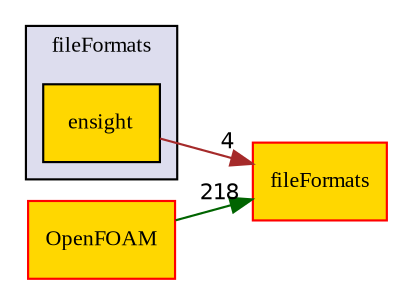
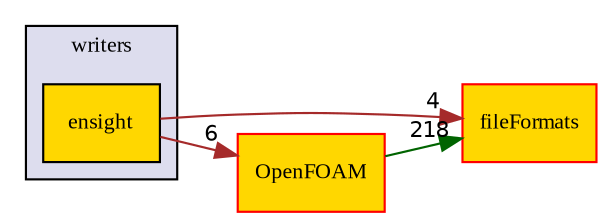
(102, 46) -> (102, 46)
none -> (191, 144)
